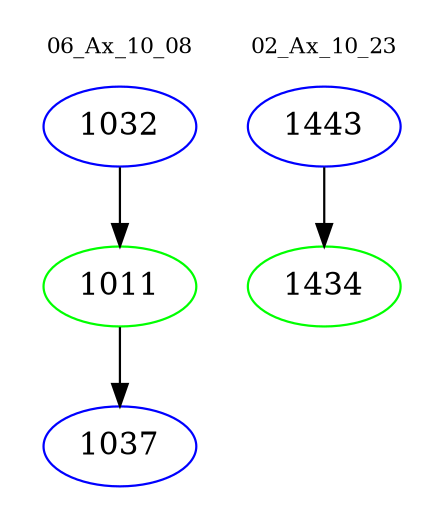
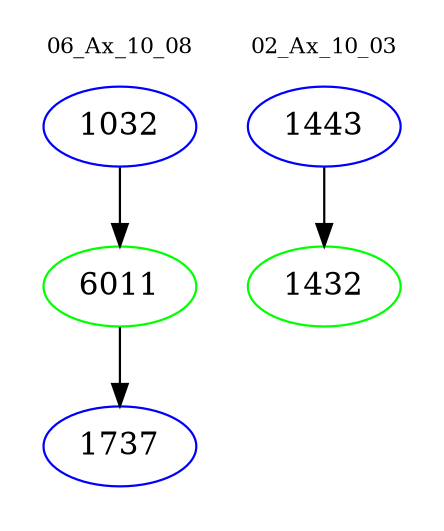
(324, 48) -> (324, 48)
(120, 286) -> (120, 286)
(324, 286) -> (324, 286)
(120, 446) -> (120, 446)
